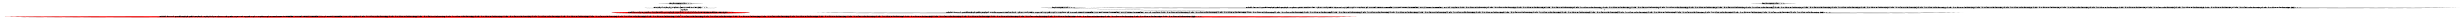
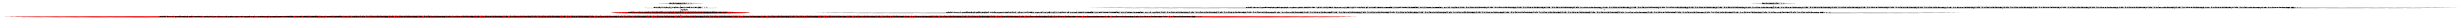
(1063, 8) -> none
